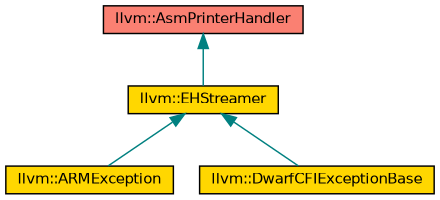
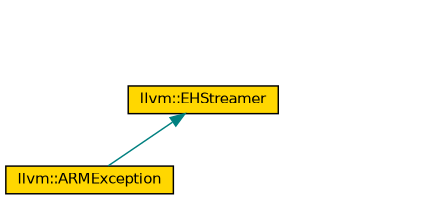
(203, 20) -> none
(317, 180) -> none
